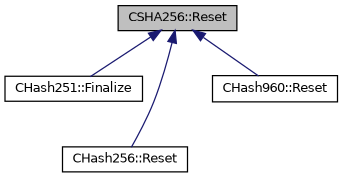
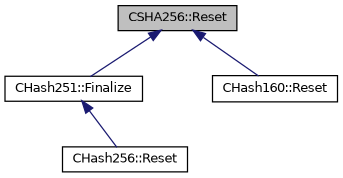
(275, 89) -> (275, 89)
(156, 97) -> (103, 129)
